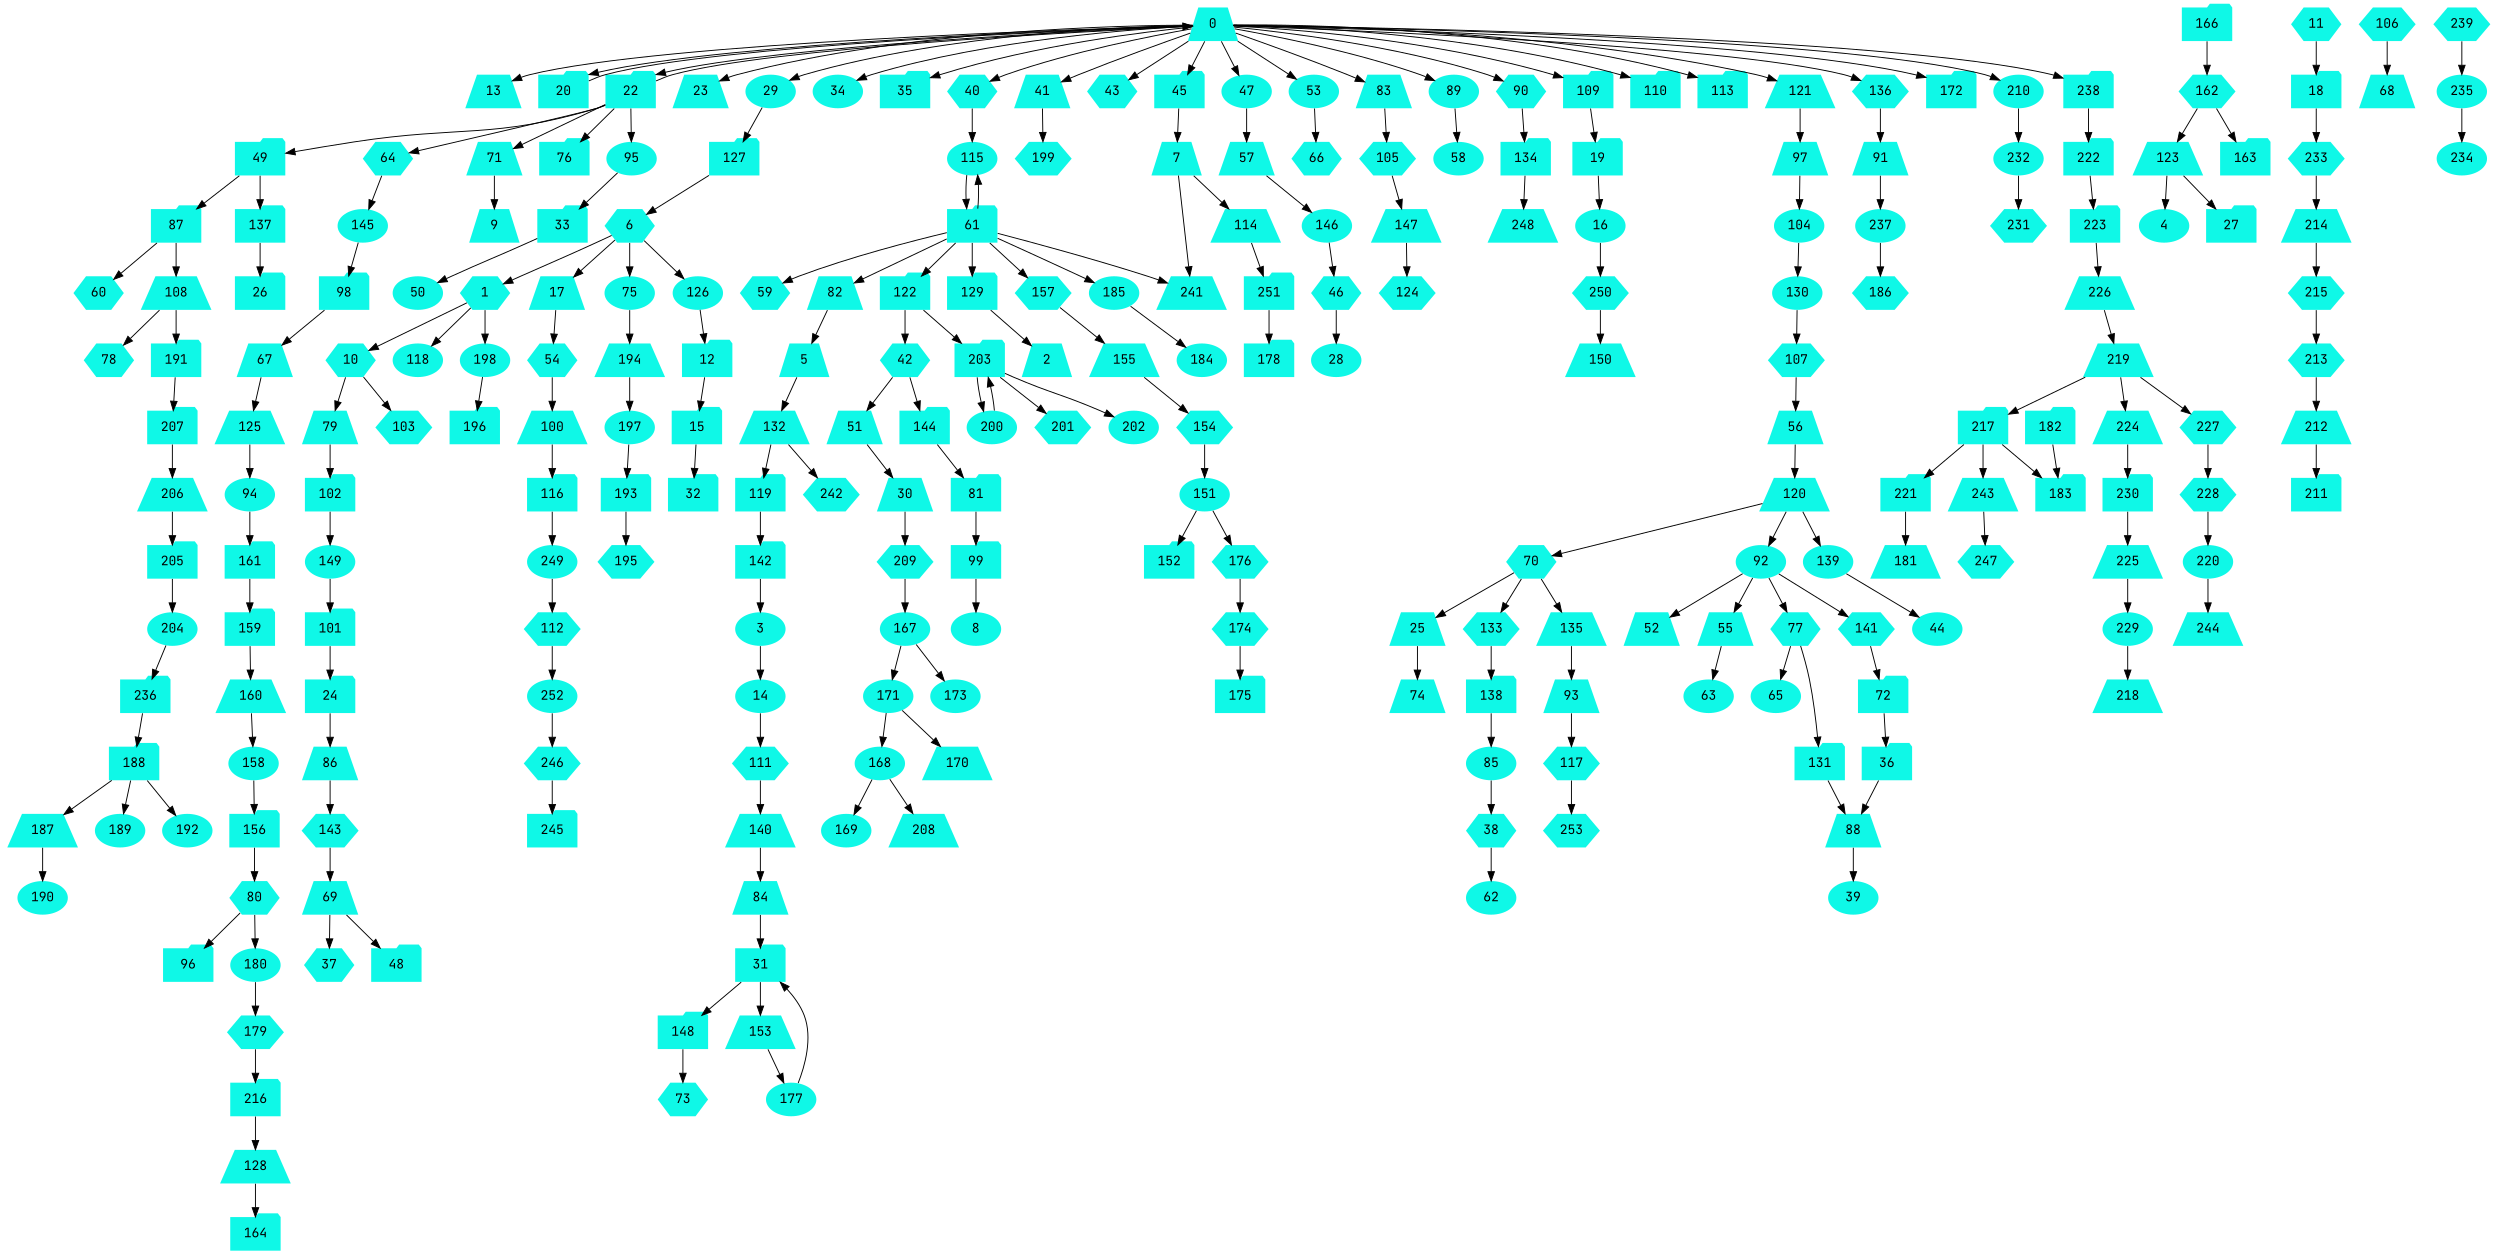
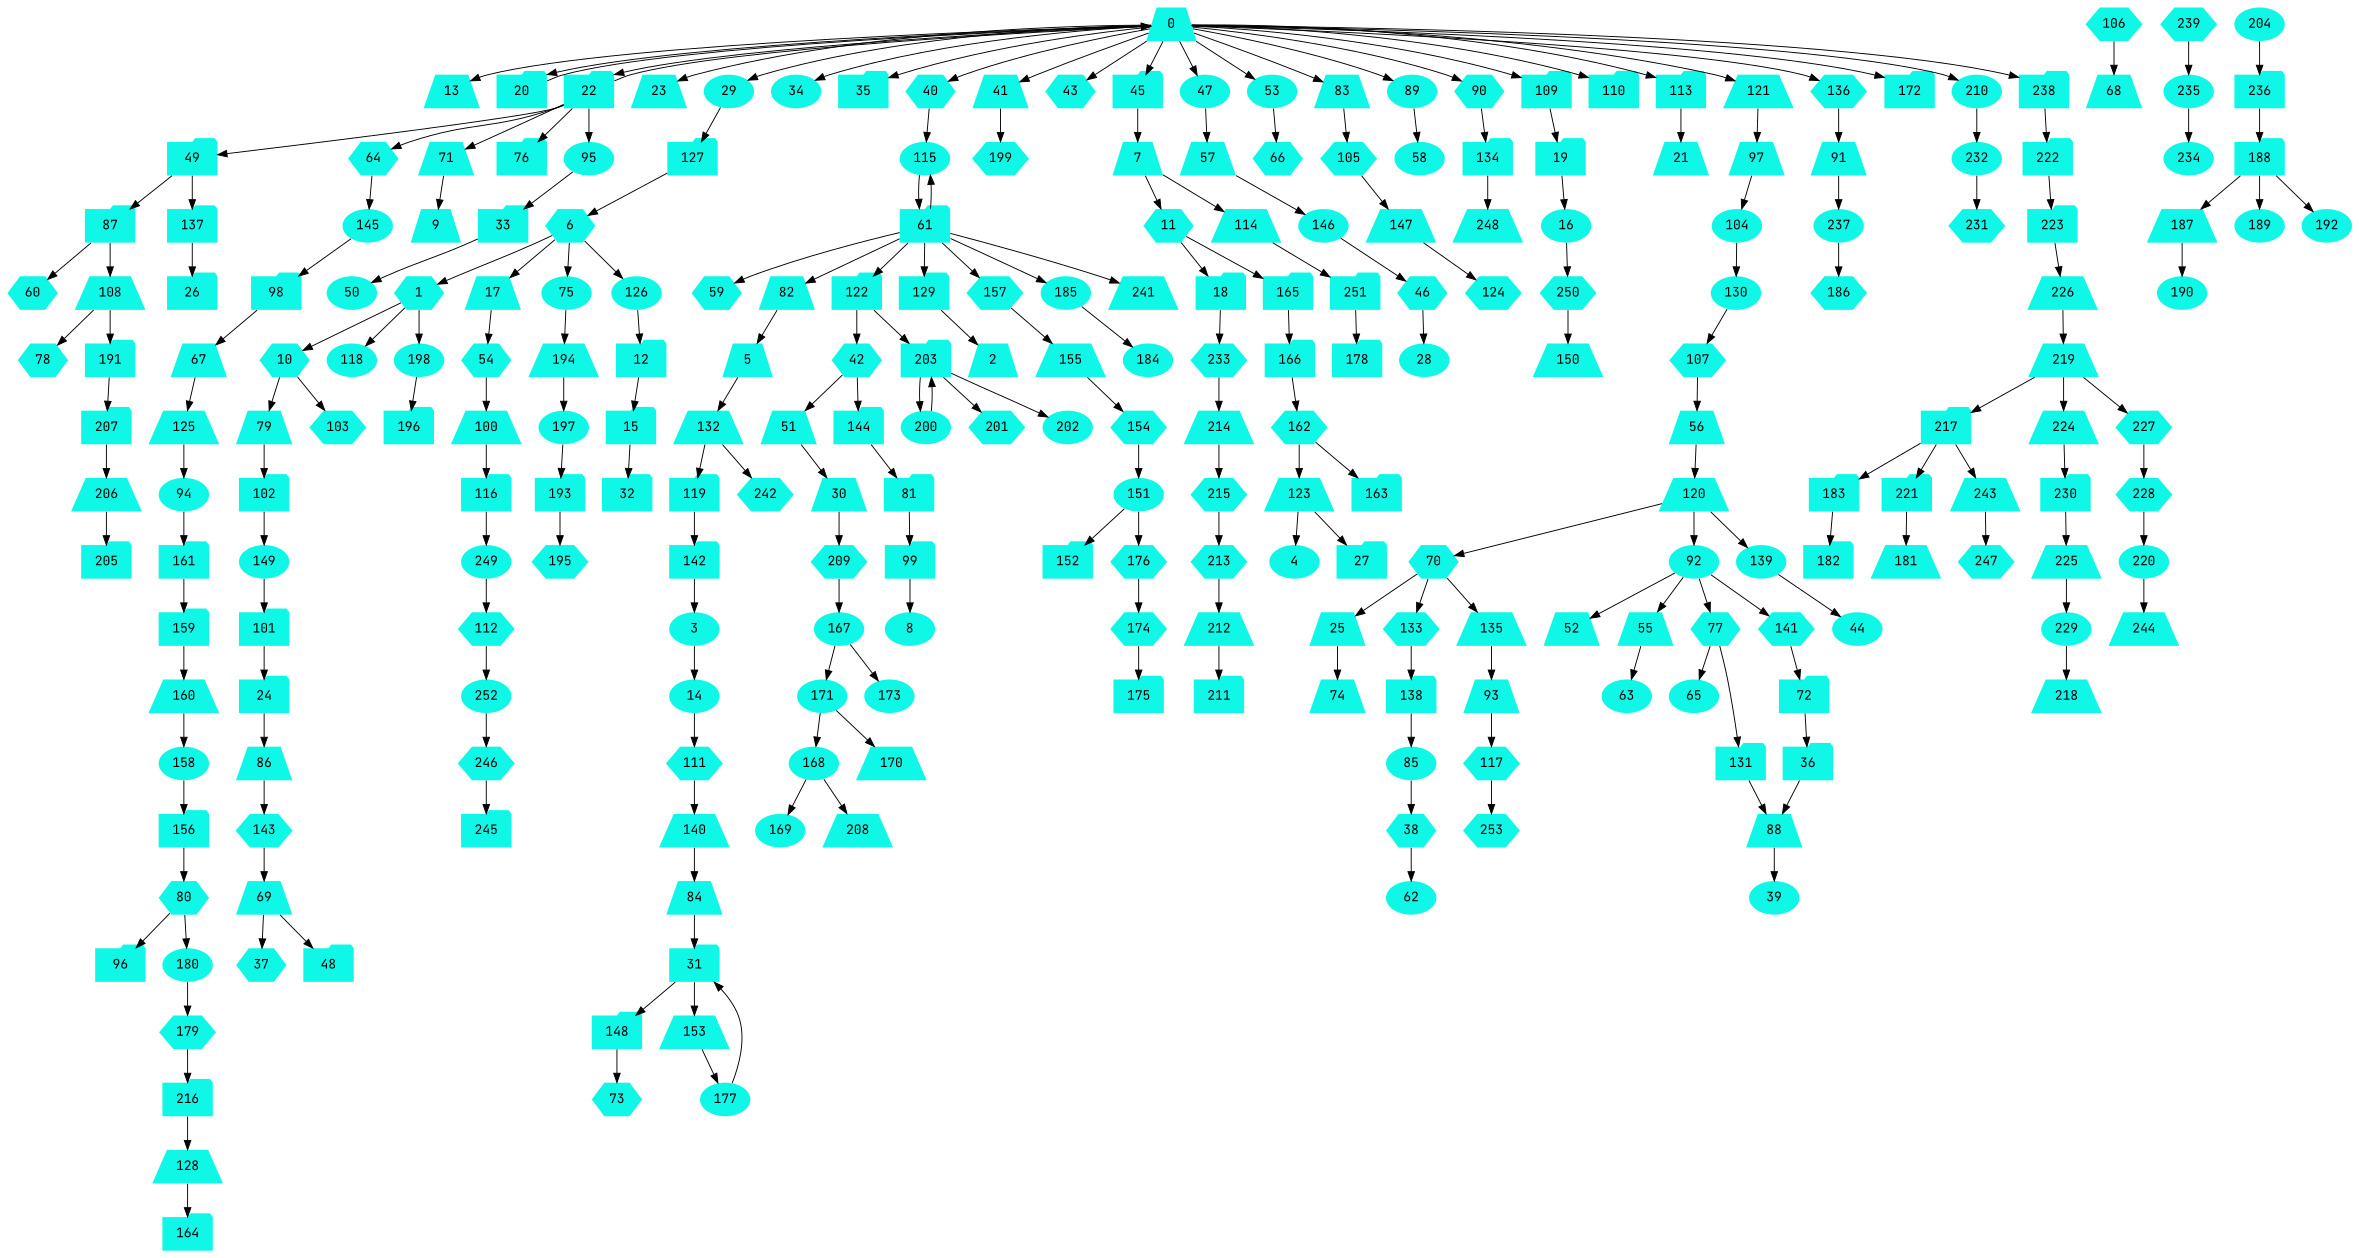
none -> (1681, 159)
(1184, 221) -> (1151, 188)
none -> (1288, 293)
(2055, 456) -> (1832, 524)
(172, 591) -> none
